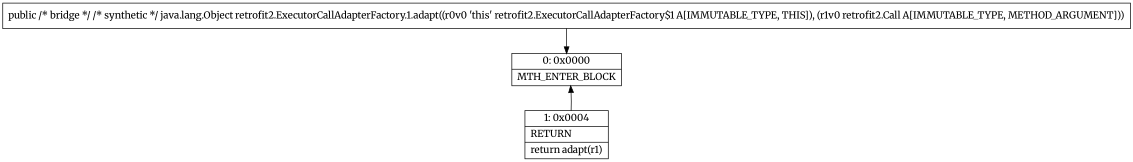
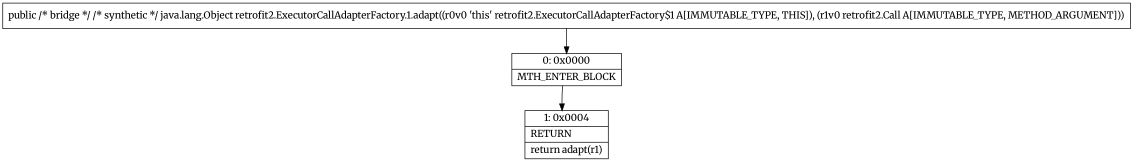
(571, 102) -> (562, 95)
